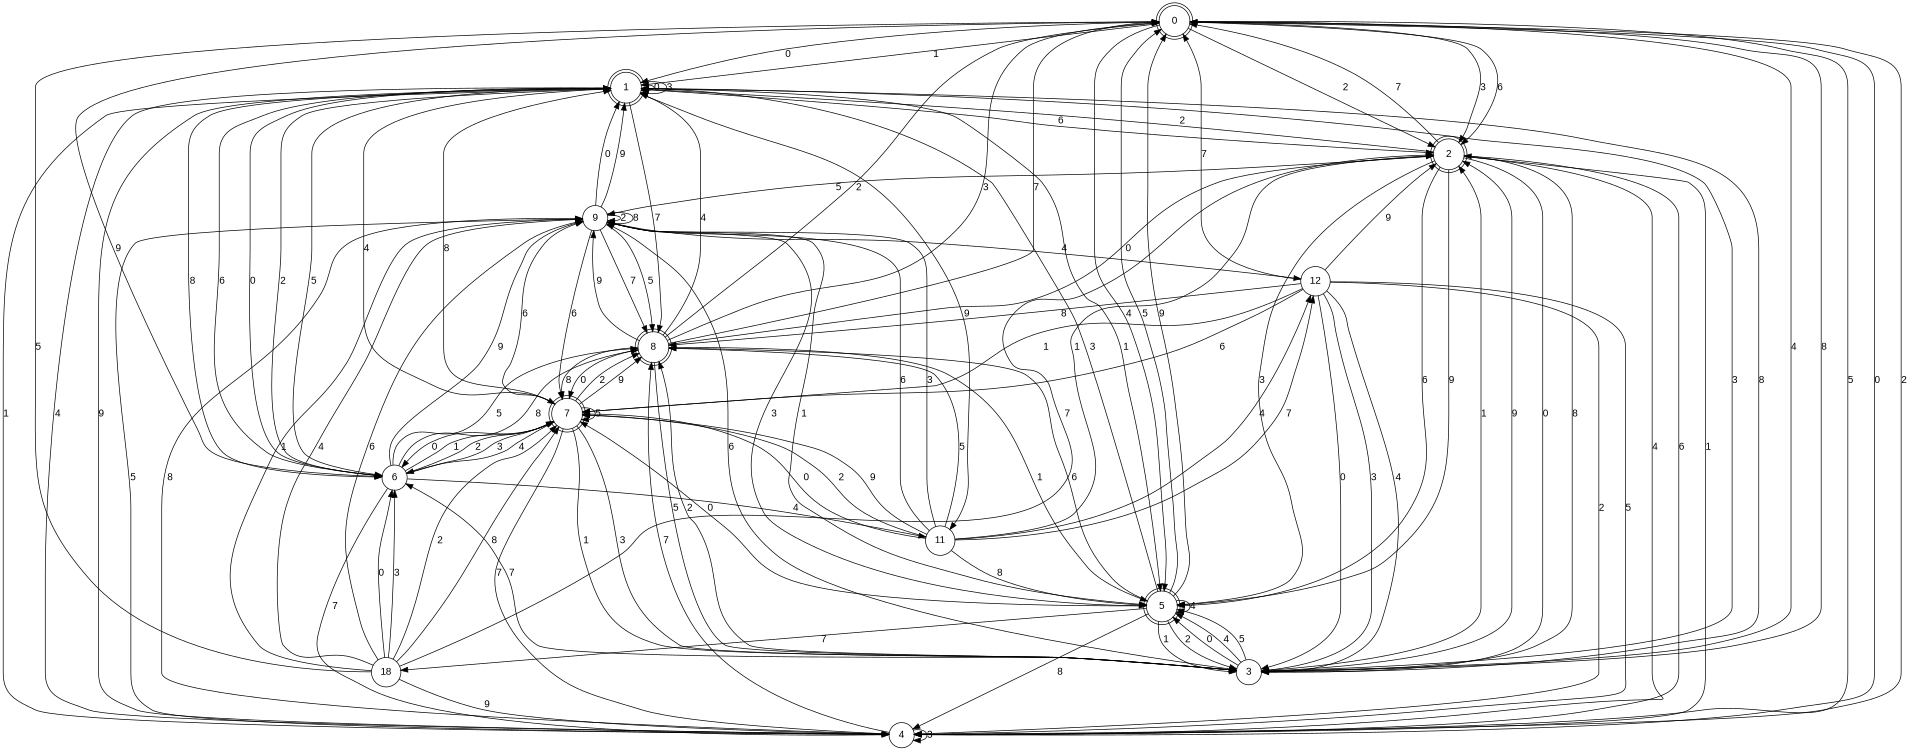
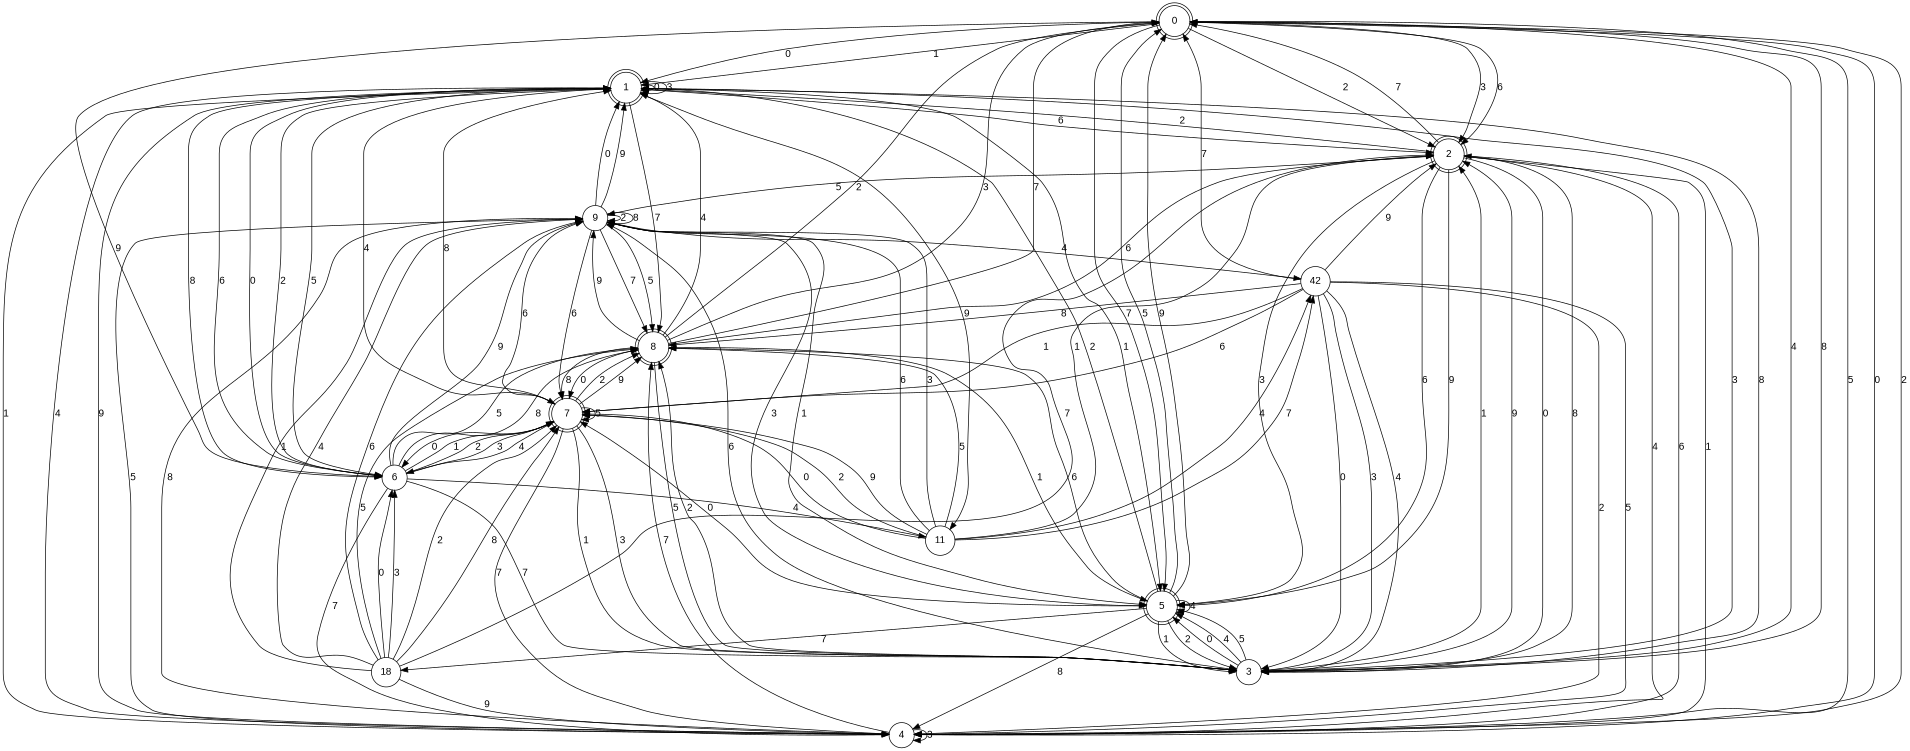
(186, 53) -> (405, 432)
(1128, 249) -> (1128, 249)
(1315, 281) -> (1315, 281)
(1129, 314) -> (1129, 314)
(1092, 347) -> (1092, 347)
(1007, 582) -> none
(736, 656) -> (687, 654)
